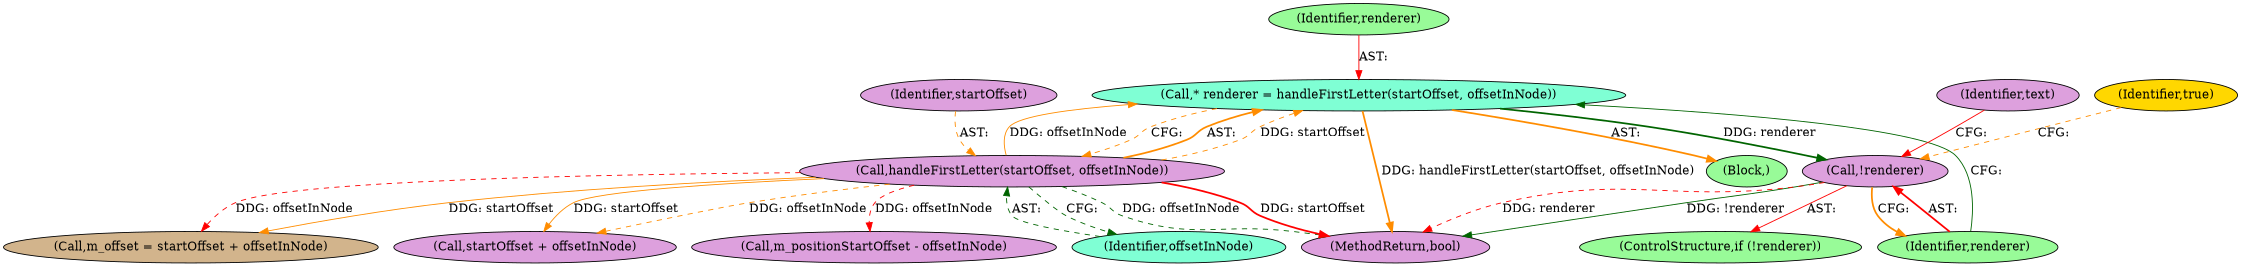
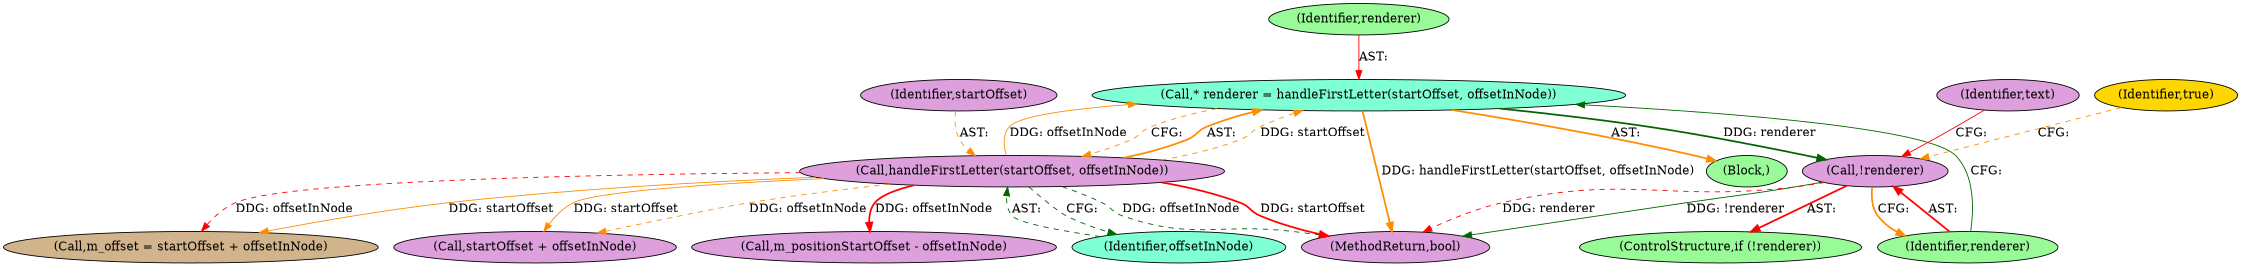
(884, 196) -> (884, 196)
(1803, 207) -> (1803, 207)
